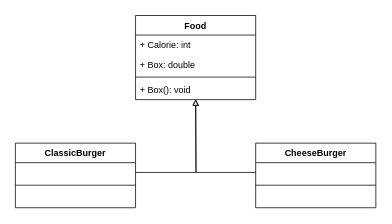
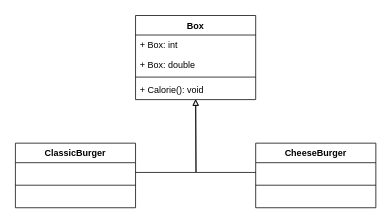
(195, 26) -> (195, 26)
(168, 45) -> (160, 45)
(168, 90) -> (175, 90)
